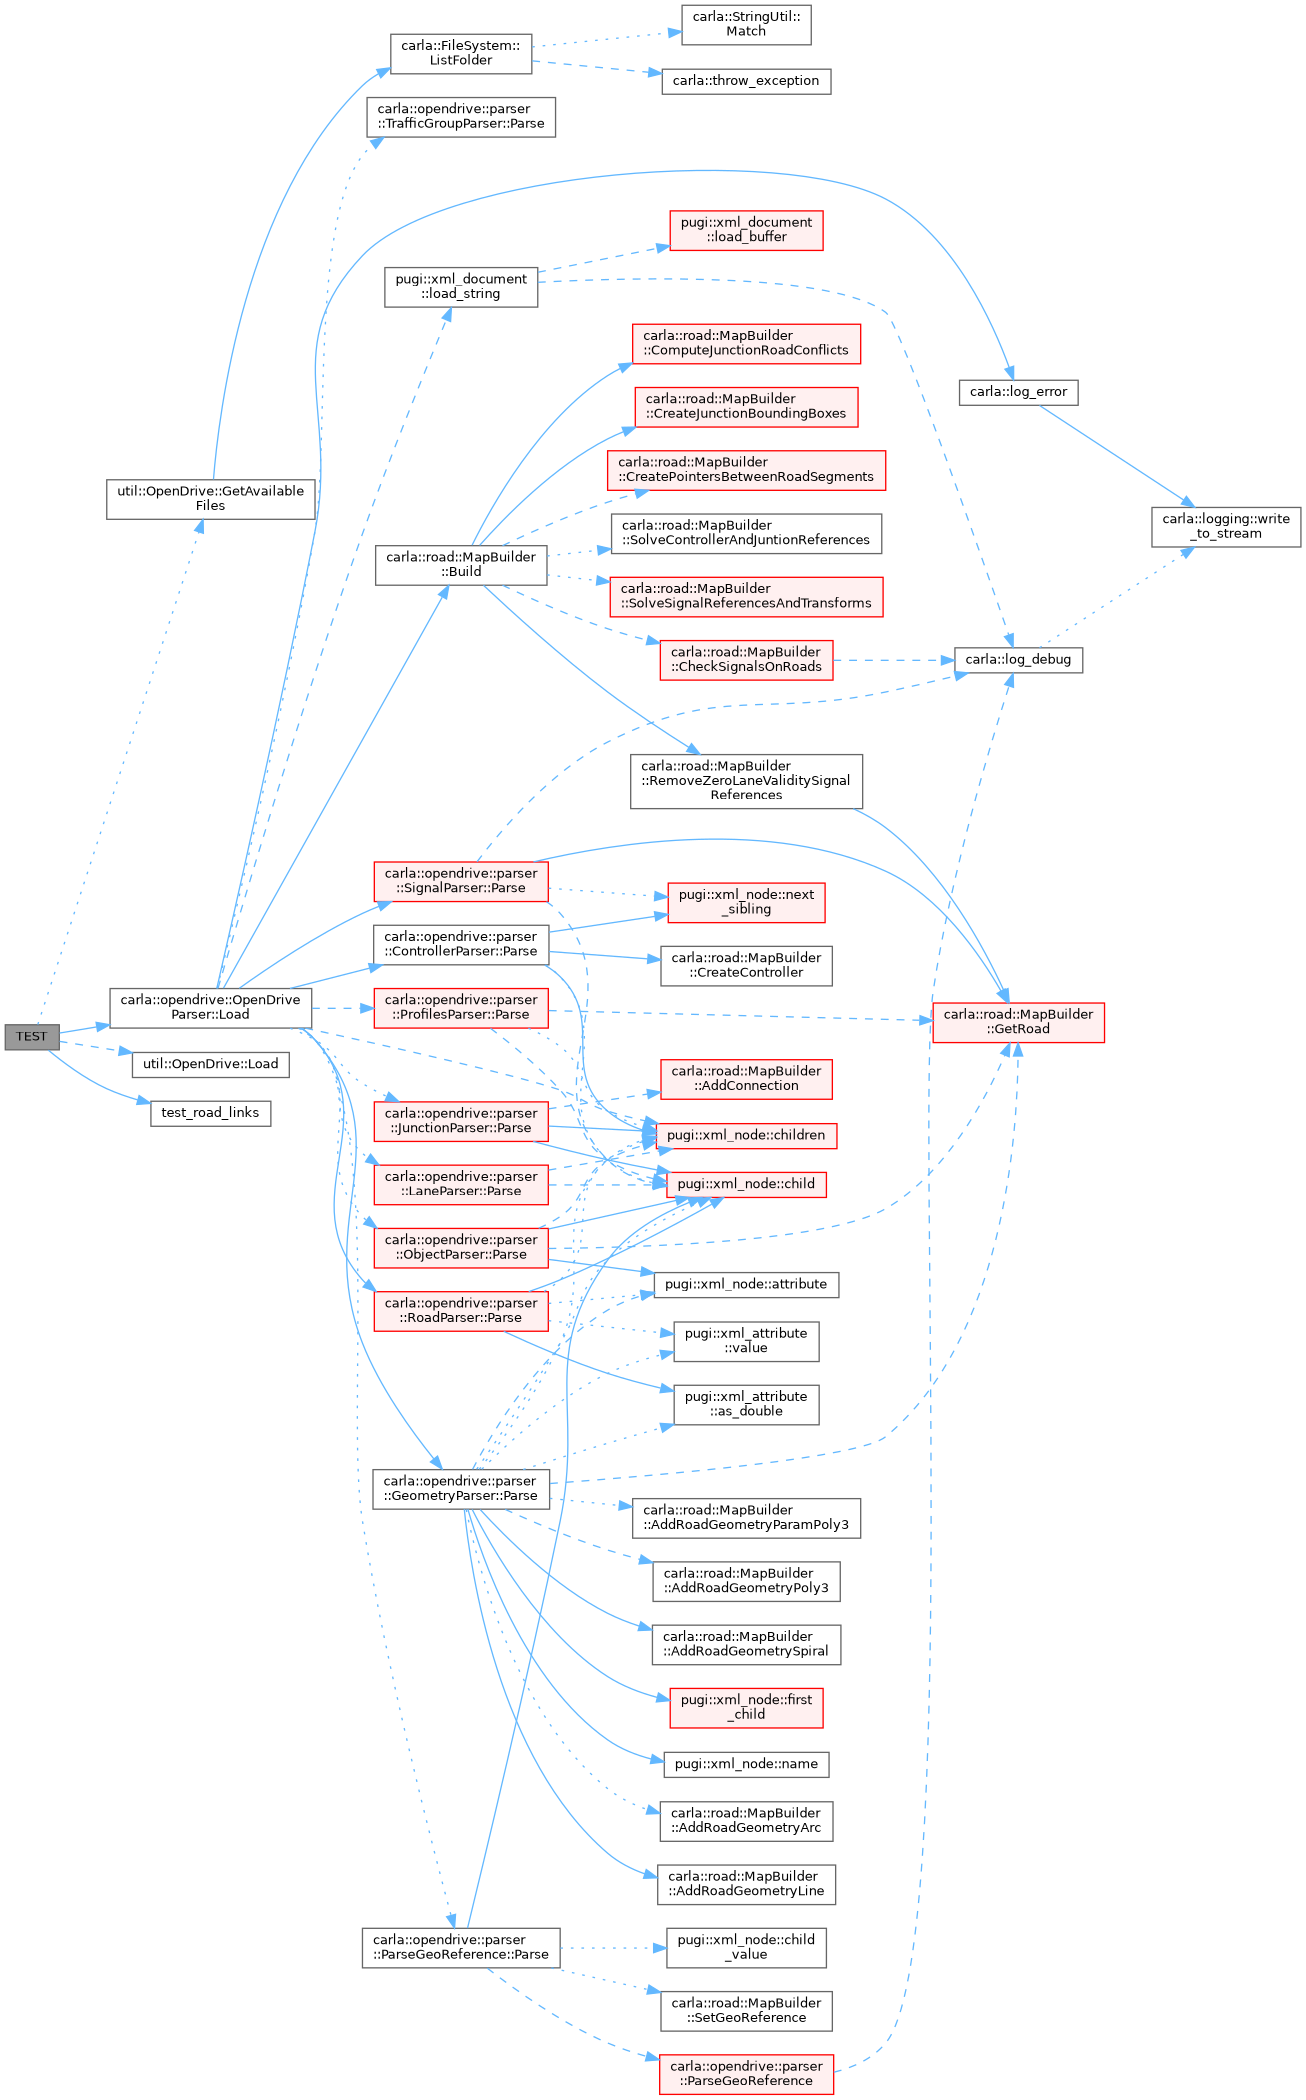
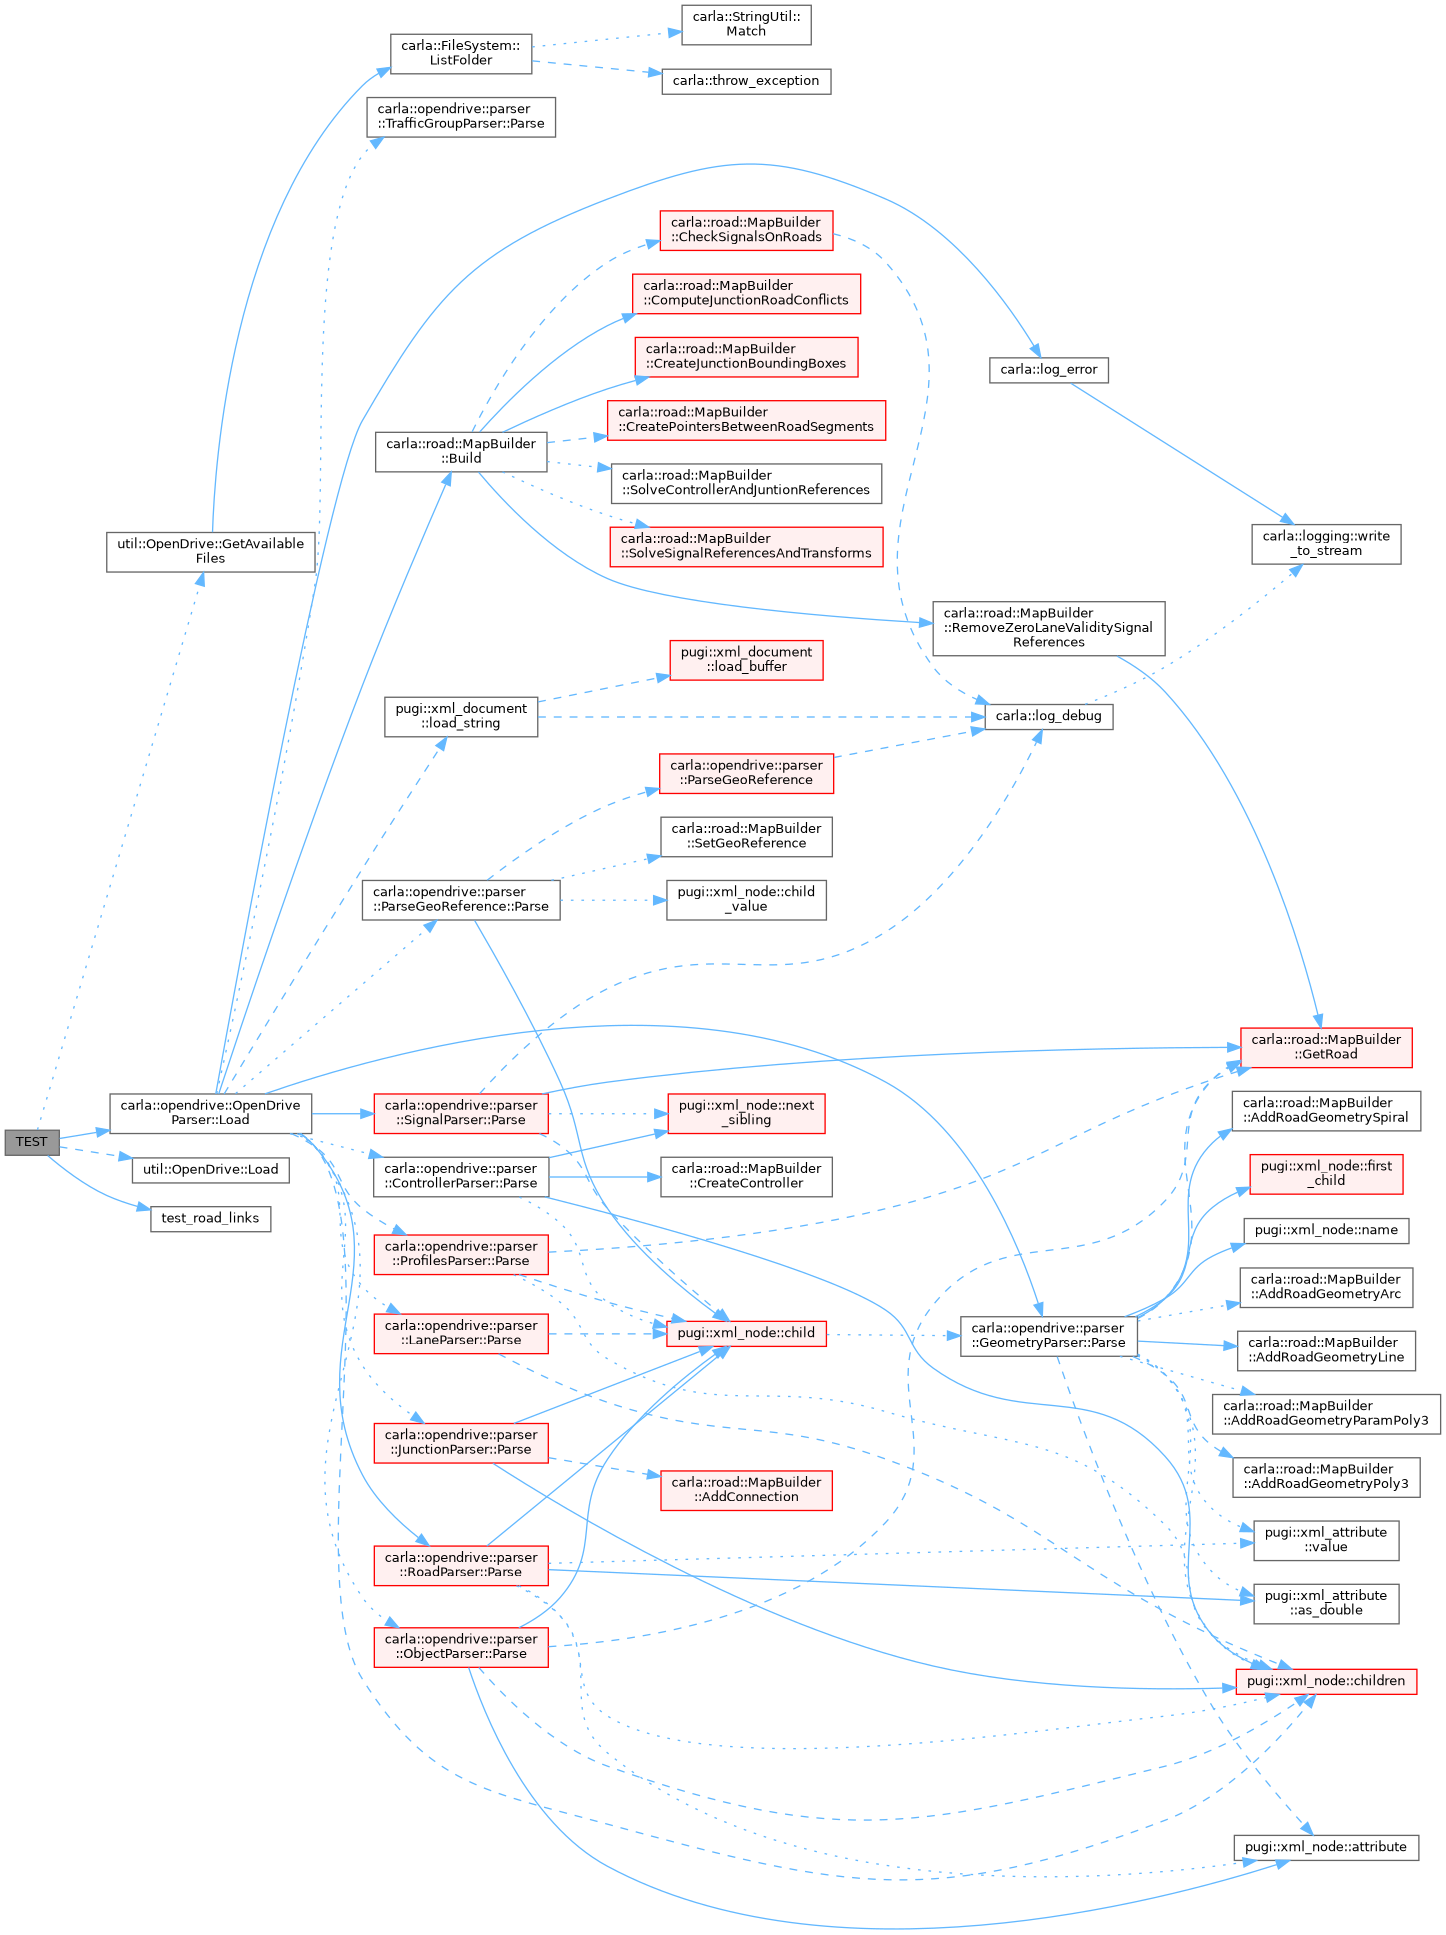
(330, 978) -> (330, 1144)
(572, 1320) -> (887, 1335)
